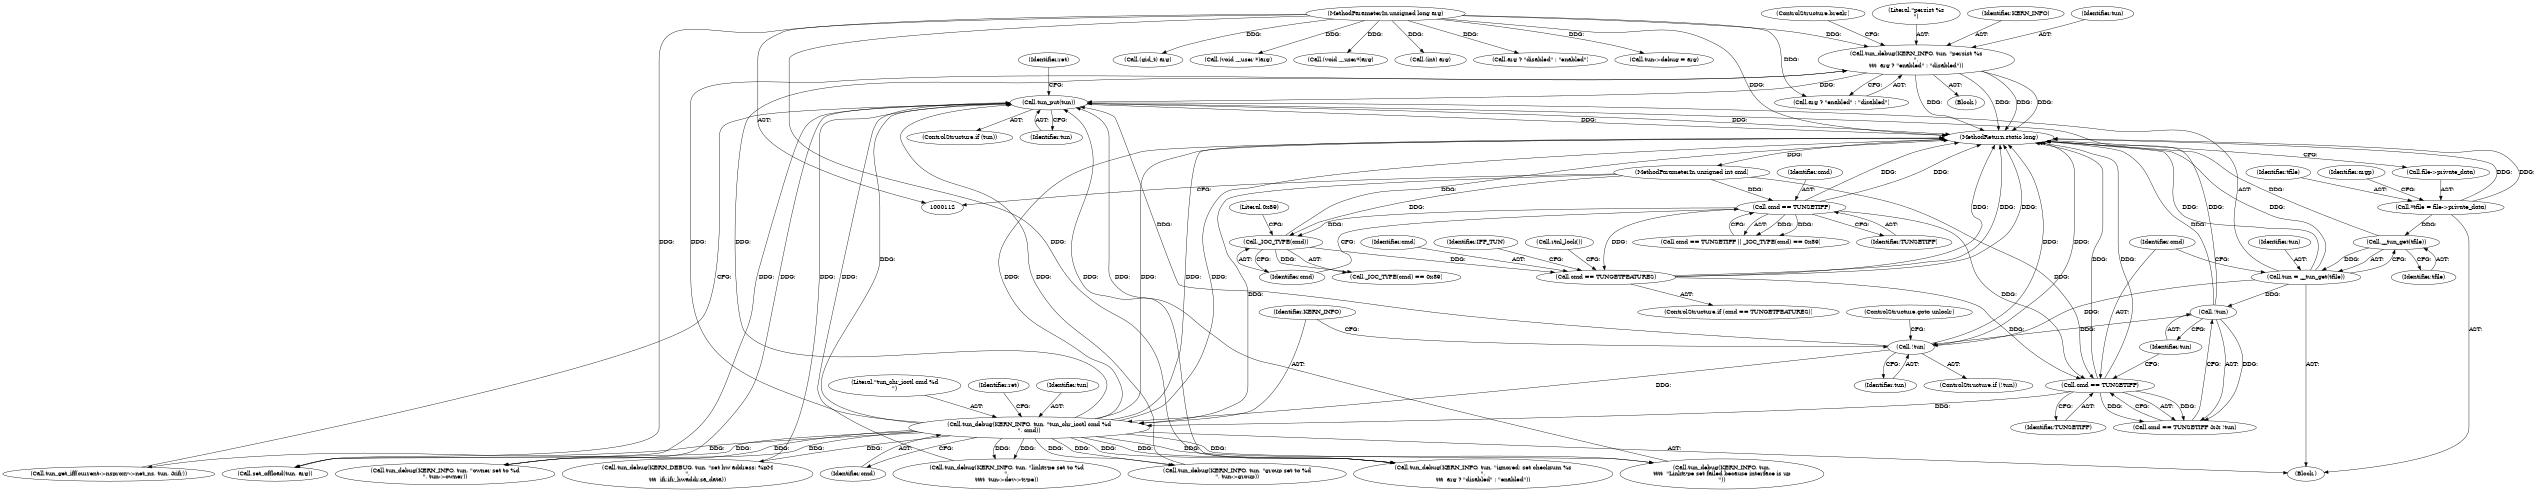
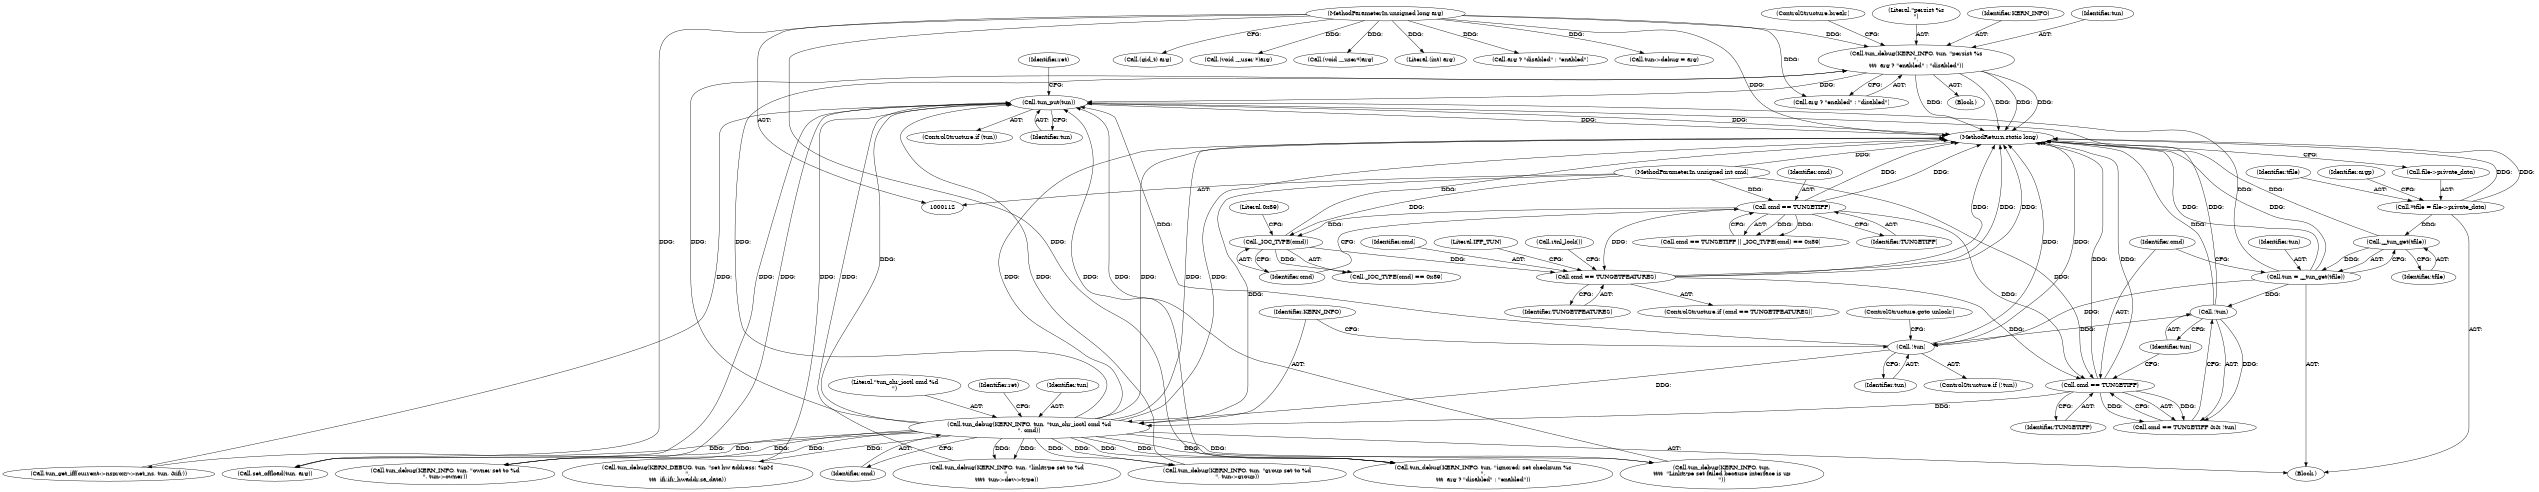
(1255, 35) -> (1255, 35)
(1431, 60) -> (1431, 60)
(1788, 152) -> (1843, 153)
(1205, 190) -> (1205, 190)
(2246, 190) -> (2246, 190)
(1476, 242) -> (1476, 242)
(725, 277) -> (725, 277)
none -> (1567, 312)
